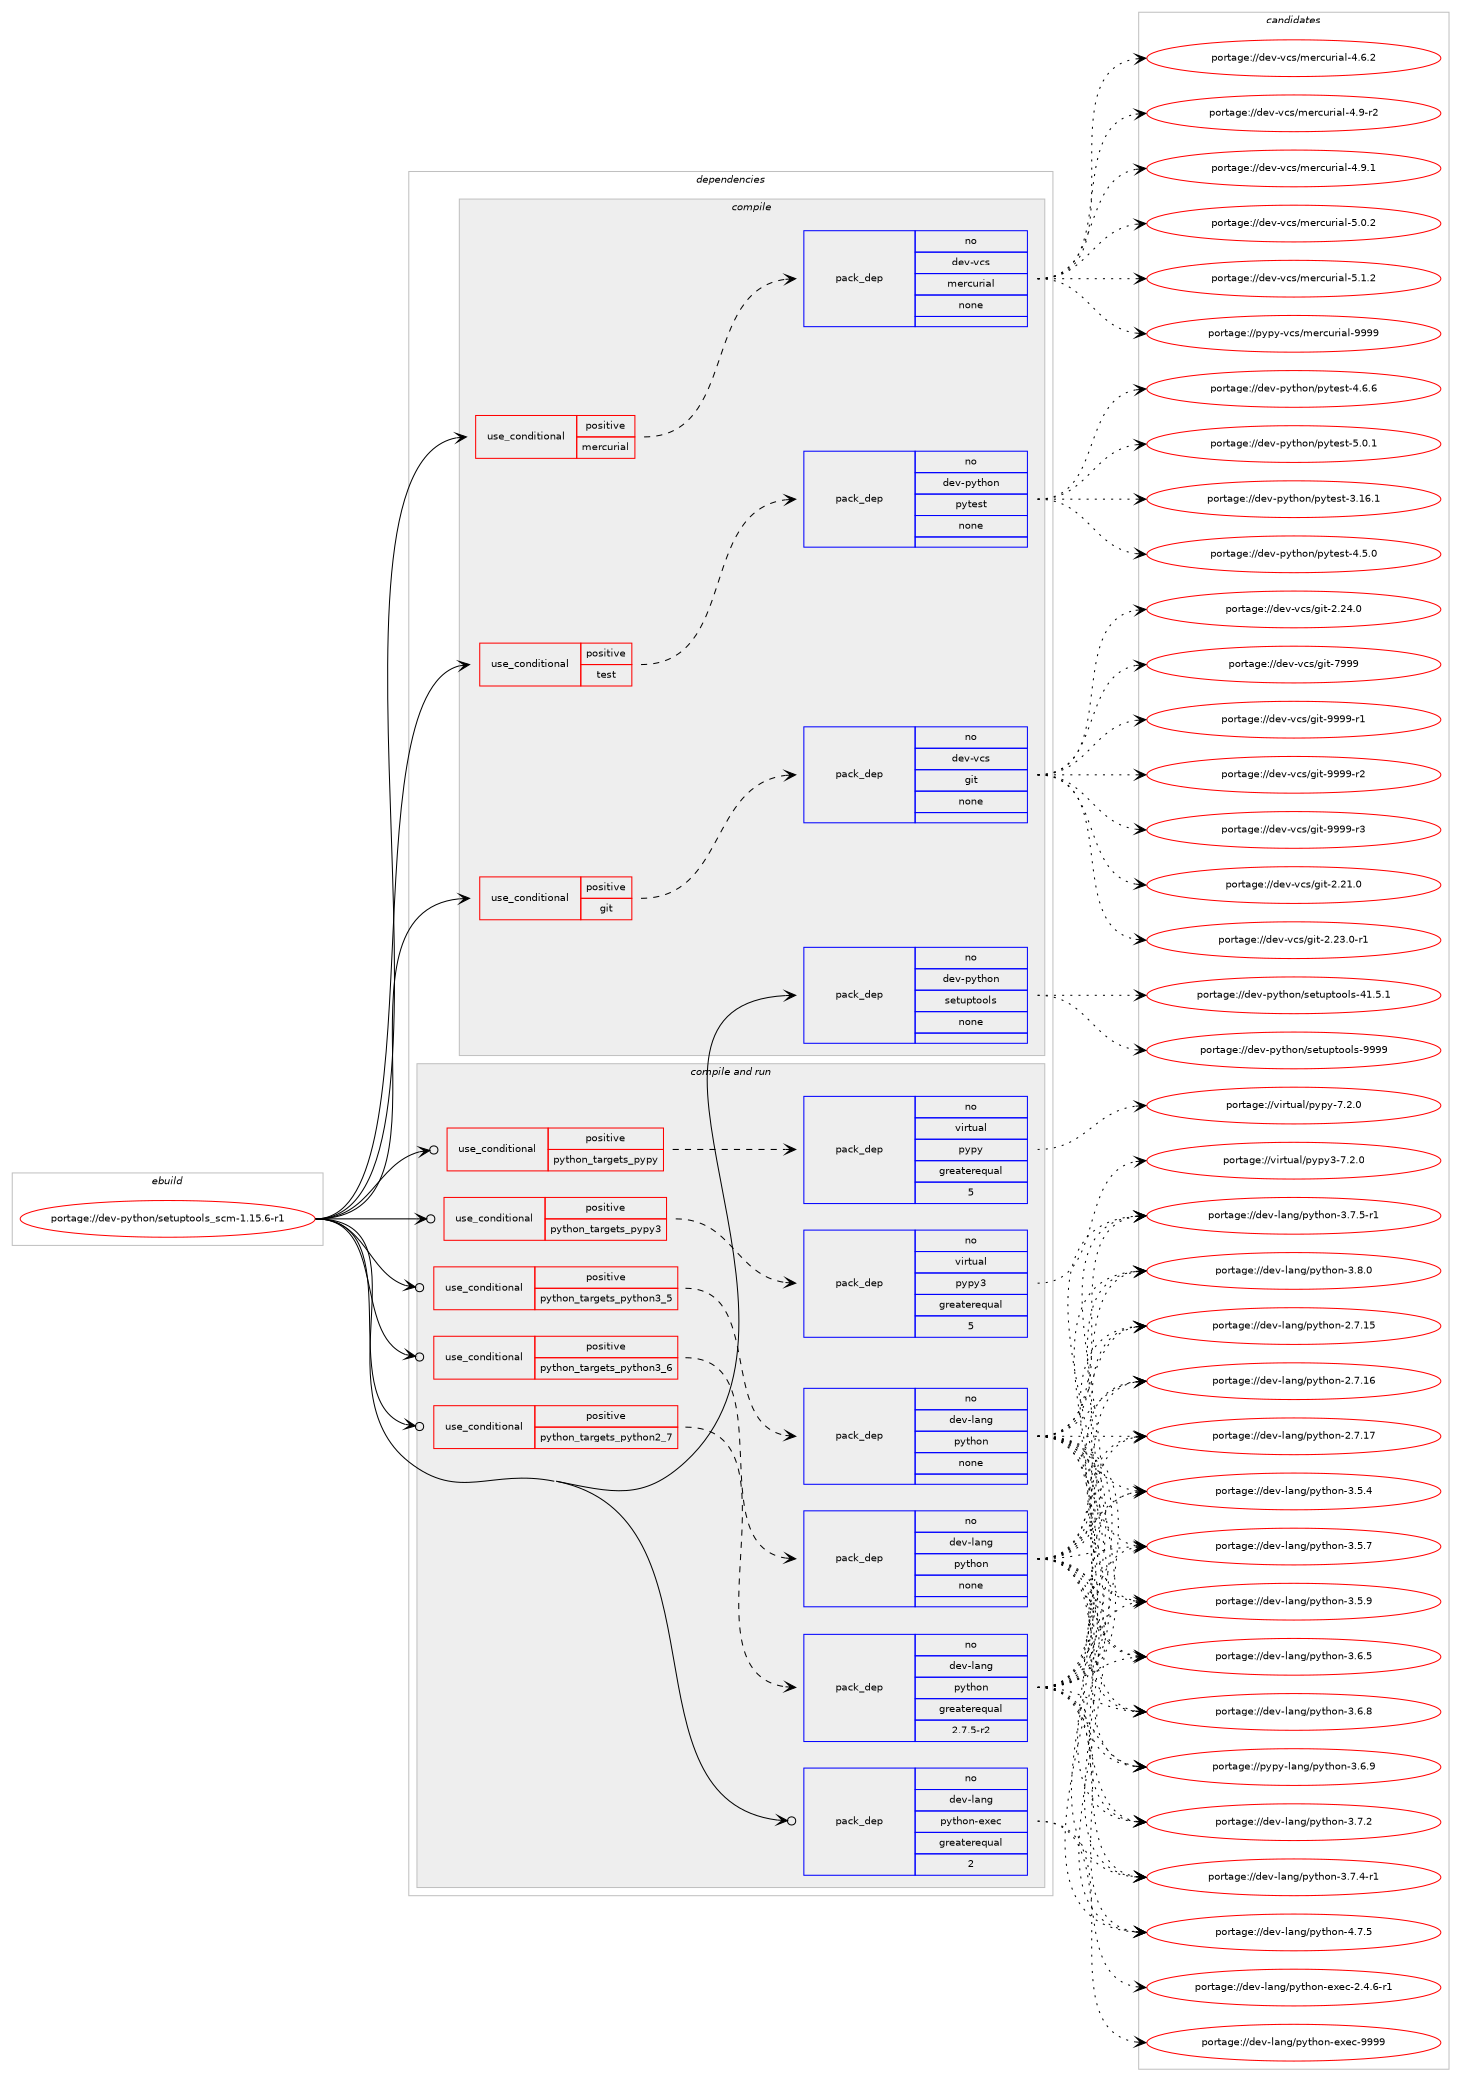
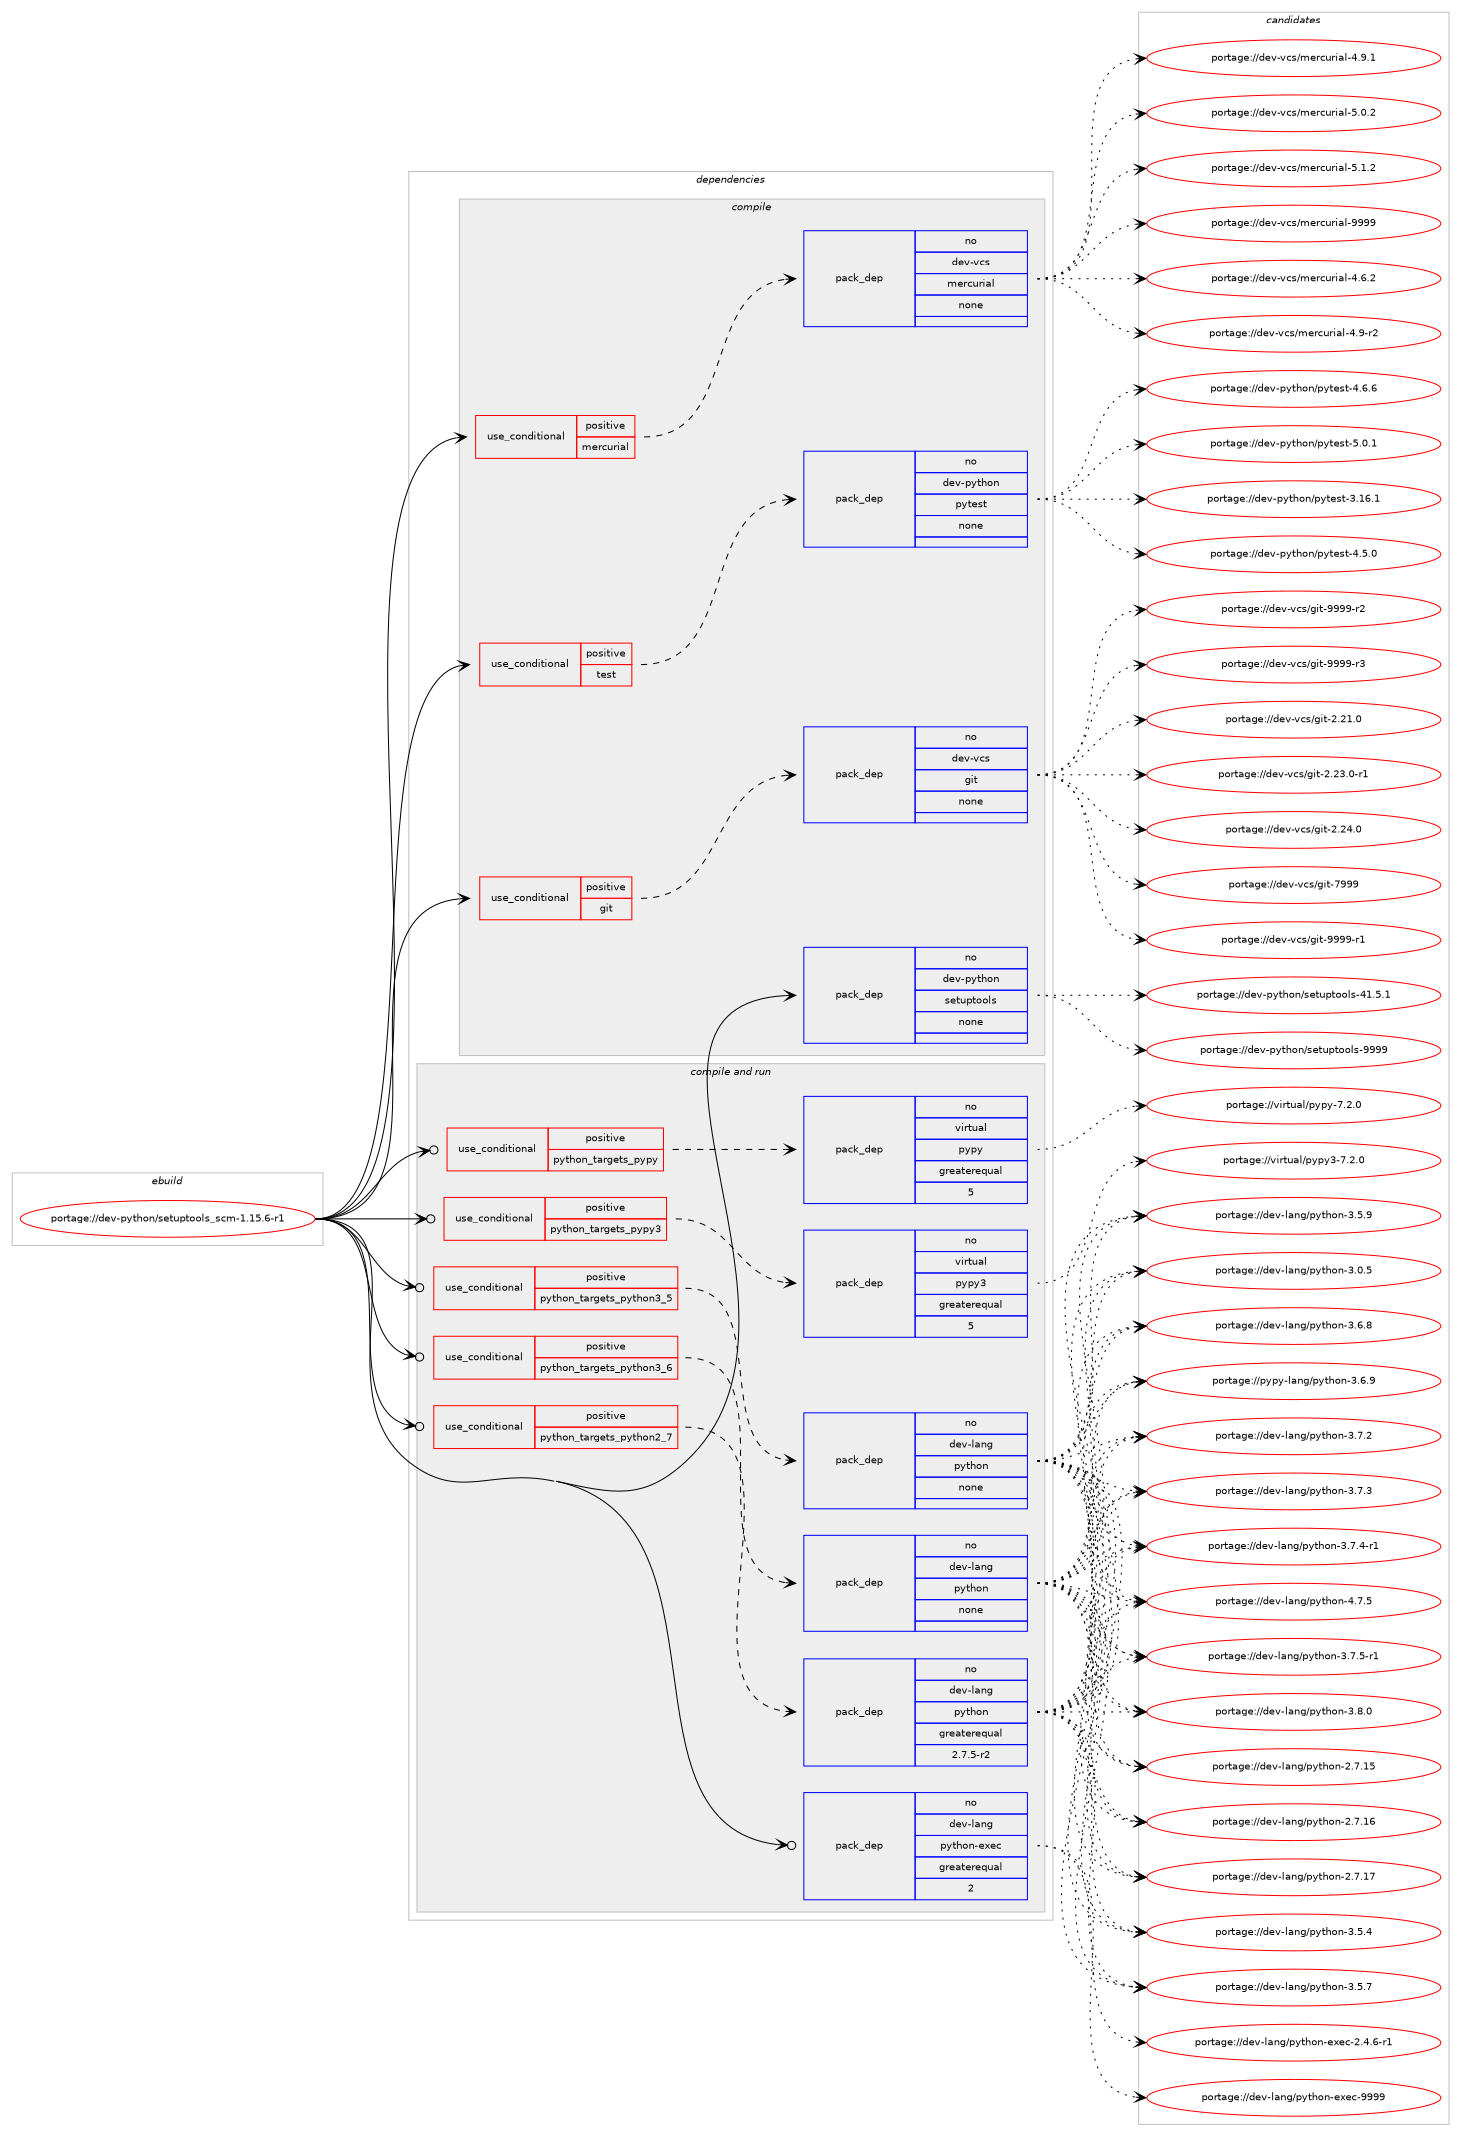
(1294, 334) -> (1294, 224)
none -> (1294, 1491)
(1294, 1657) -> (1294, 1271)
